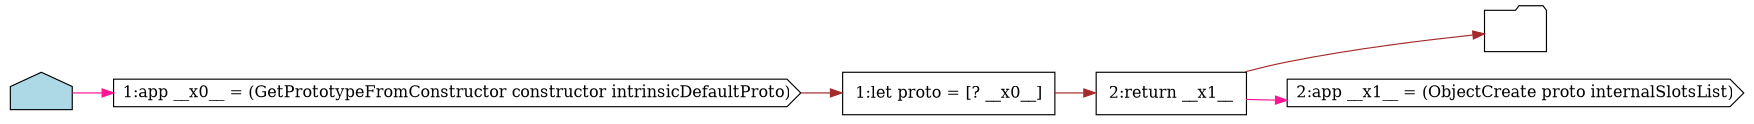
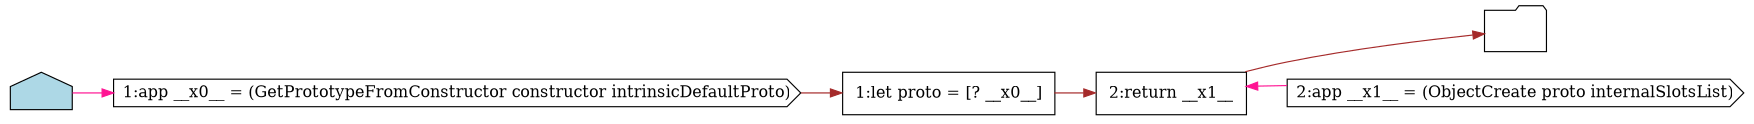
(1261, 100) -> (1272, 86)
